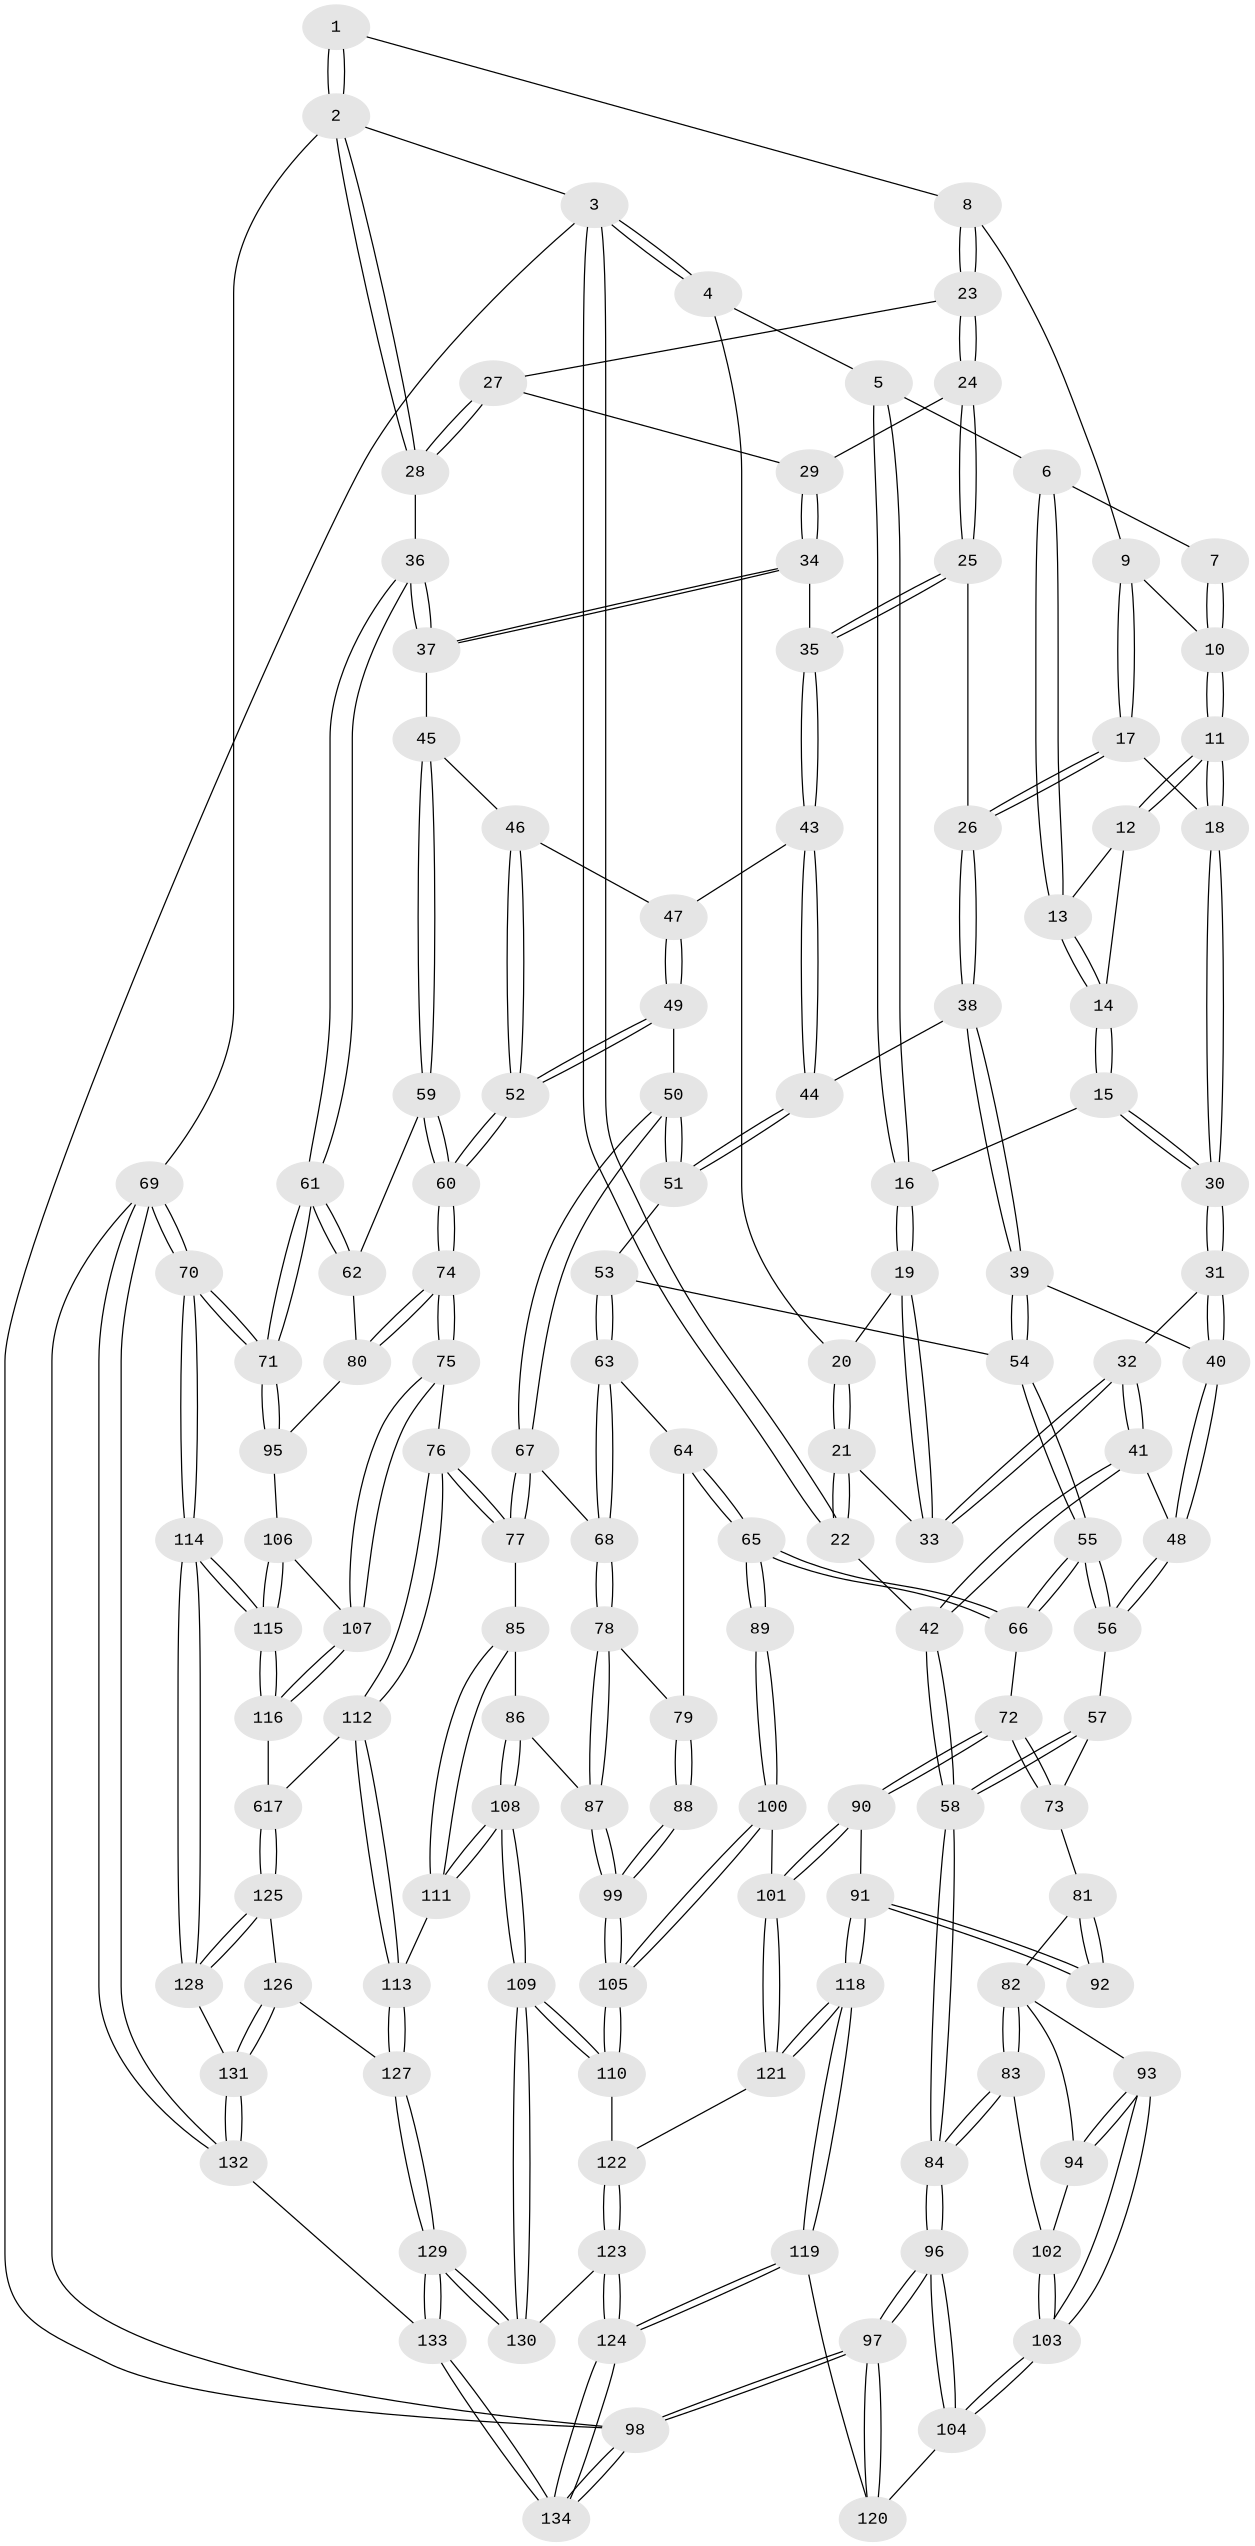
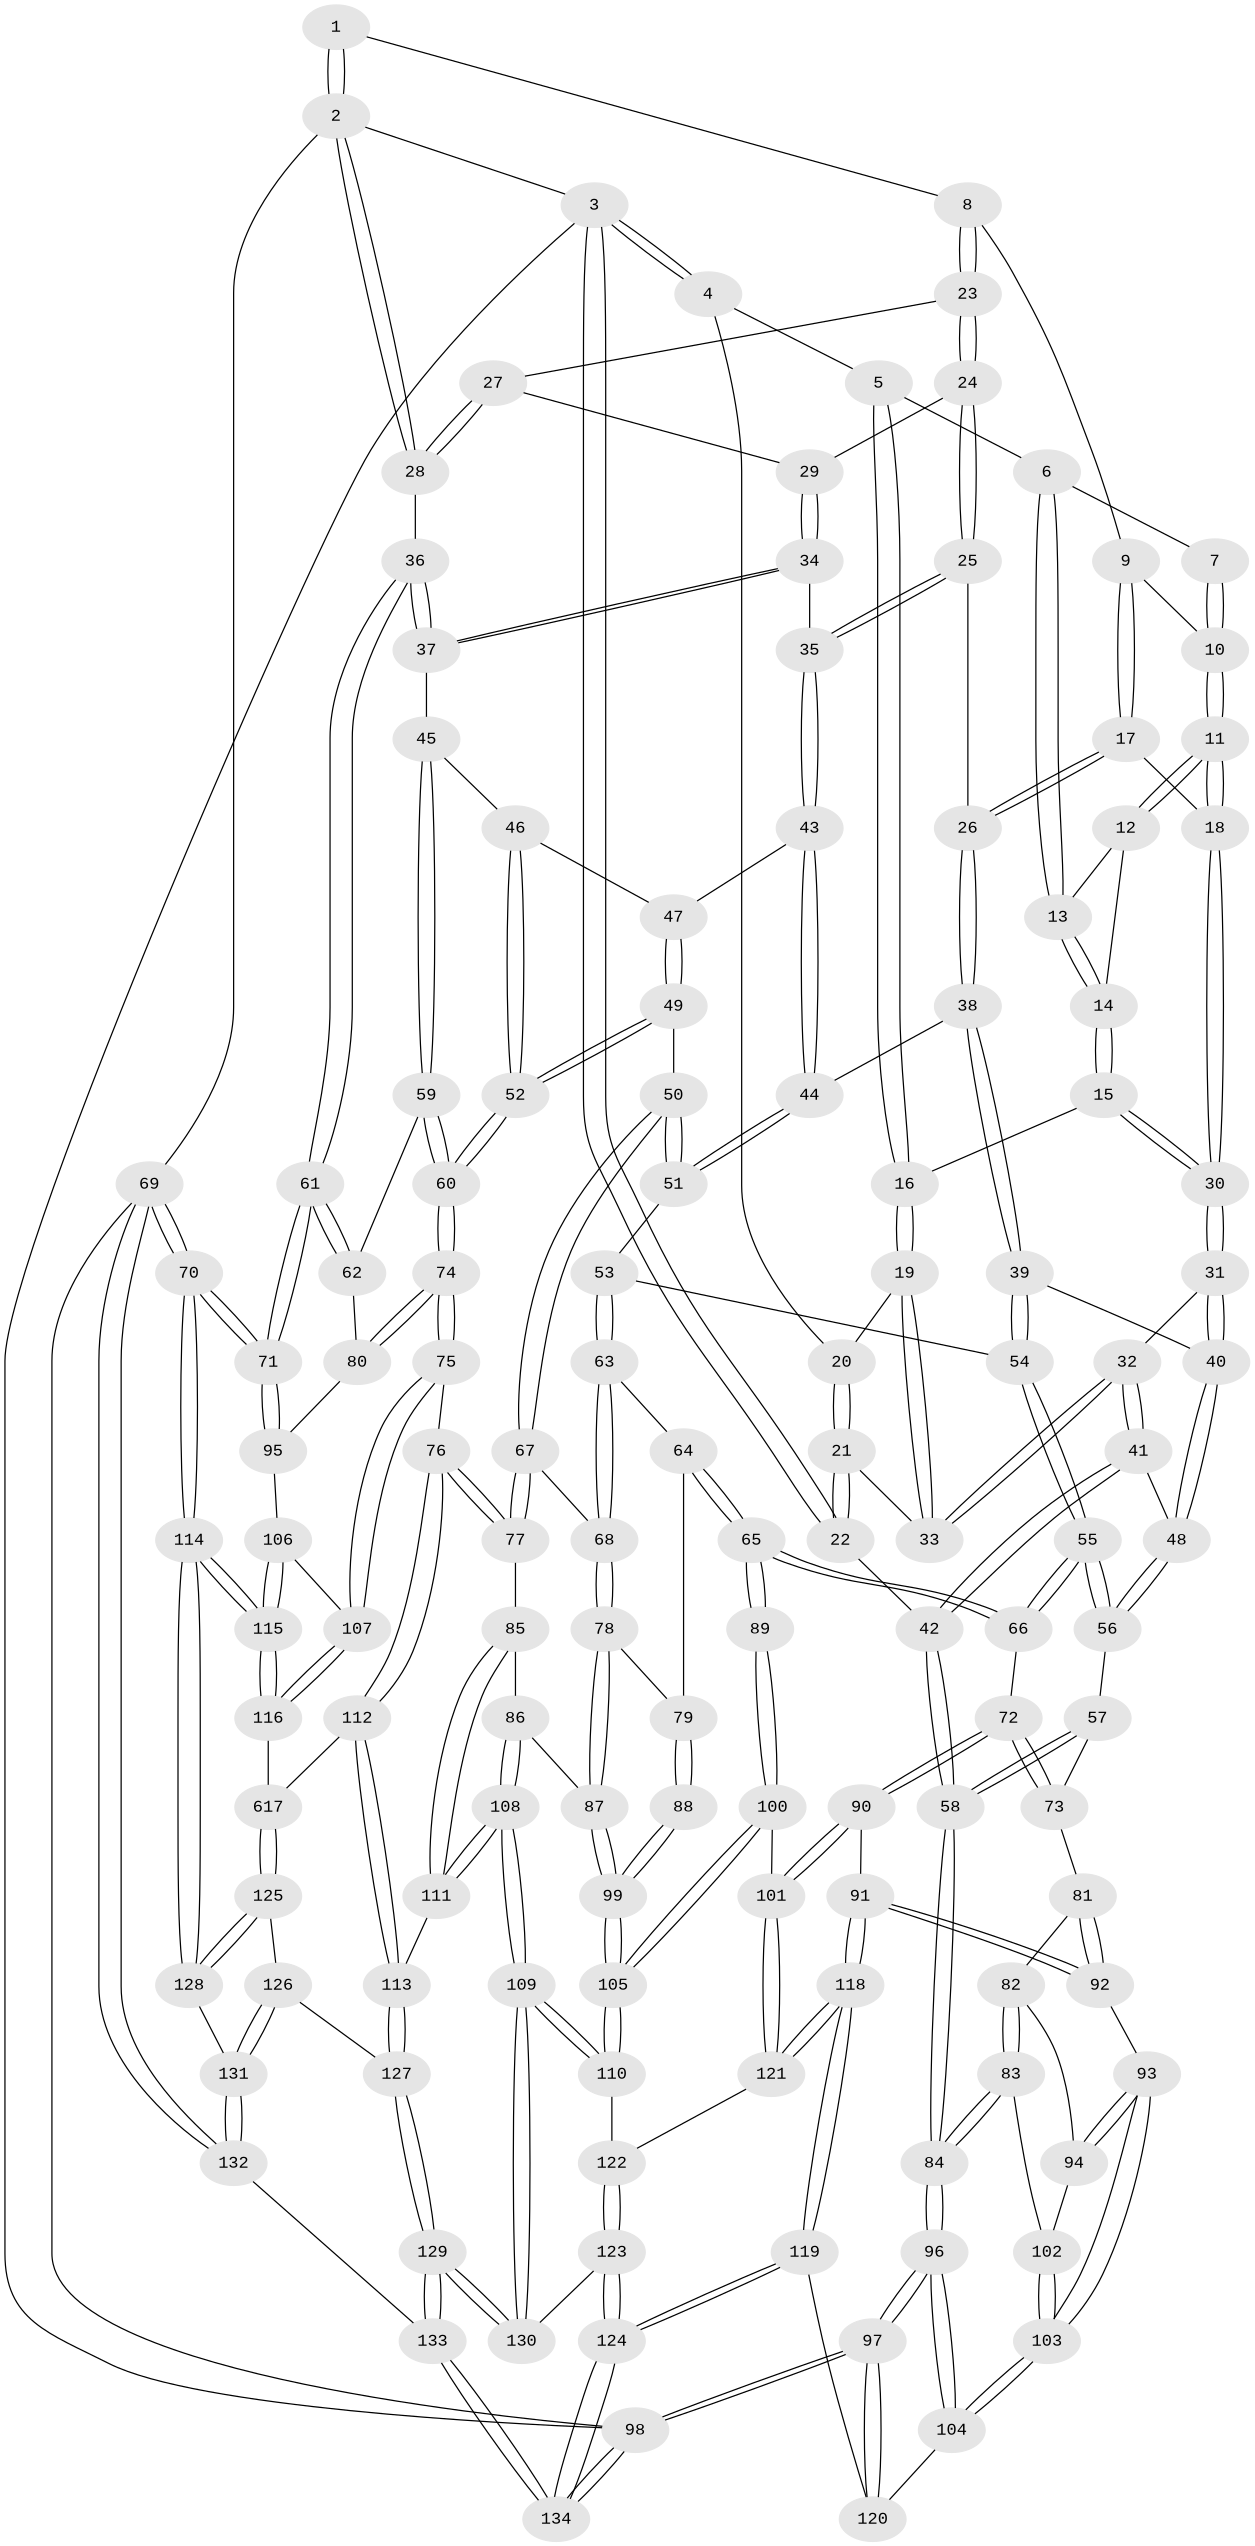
(1079, 2030) -> (1124, 2030)
